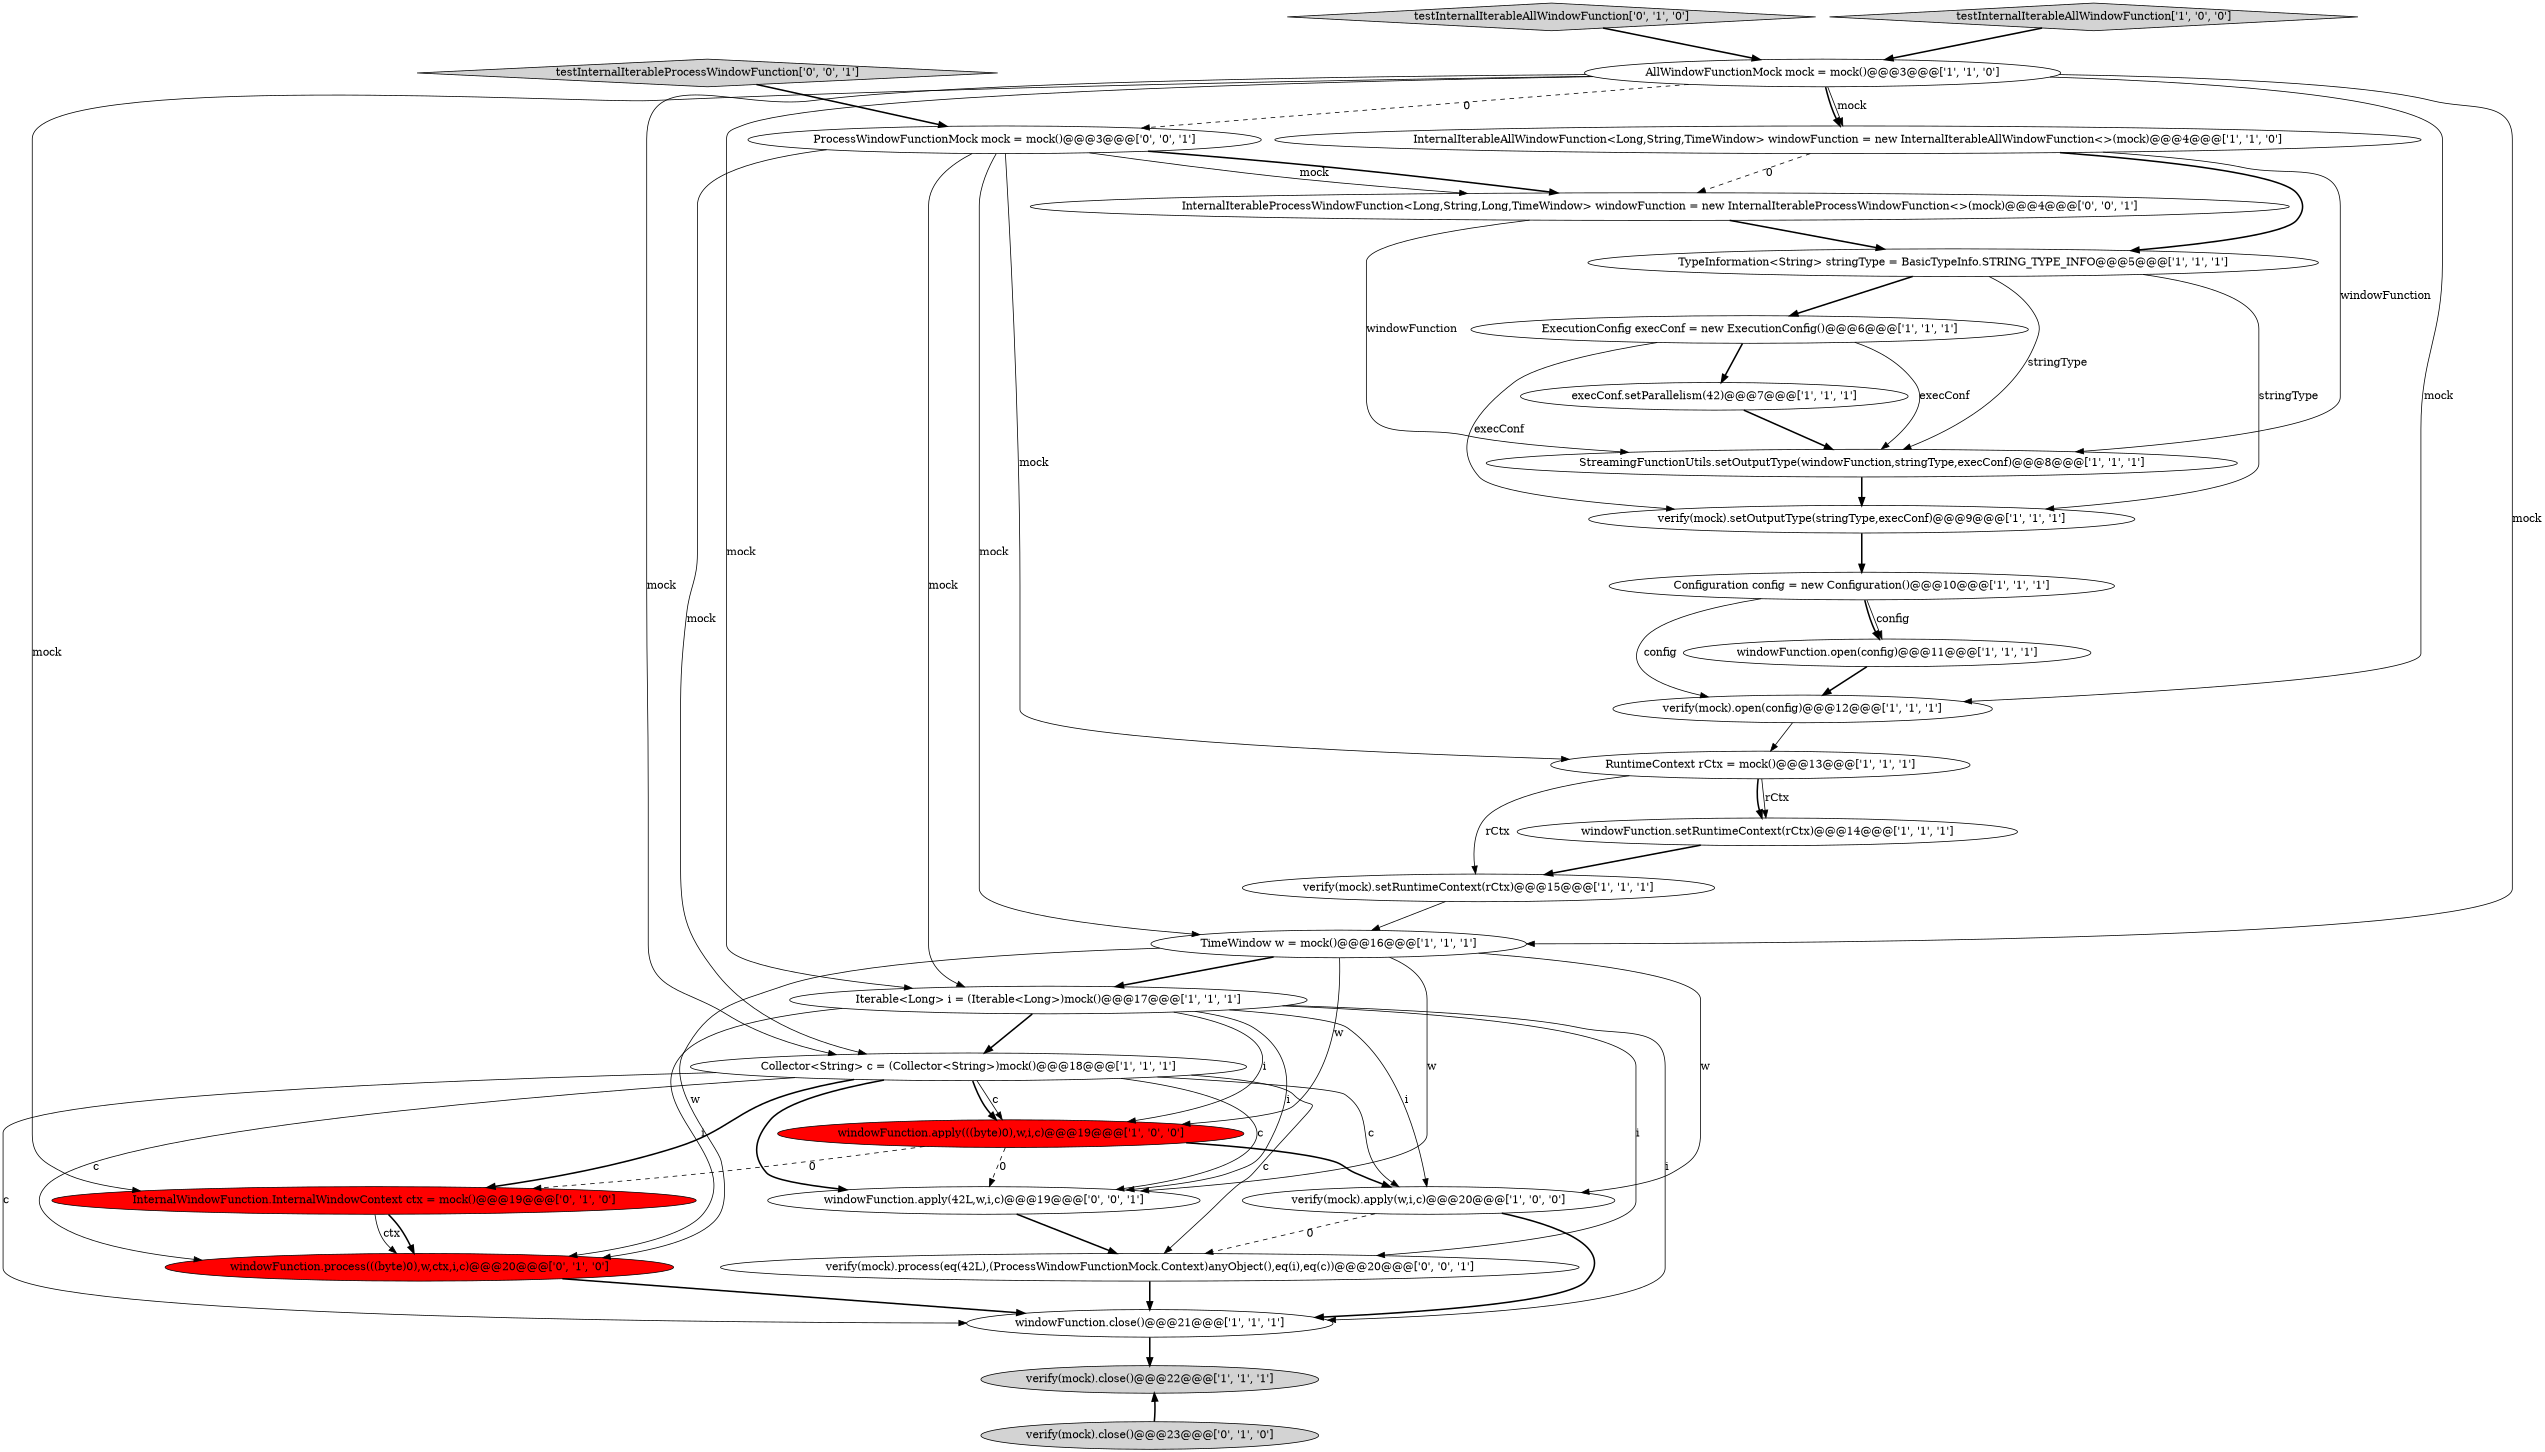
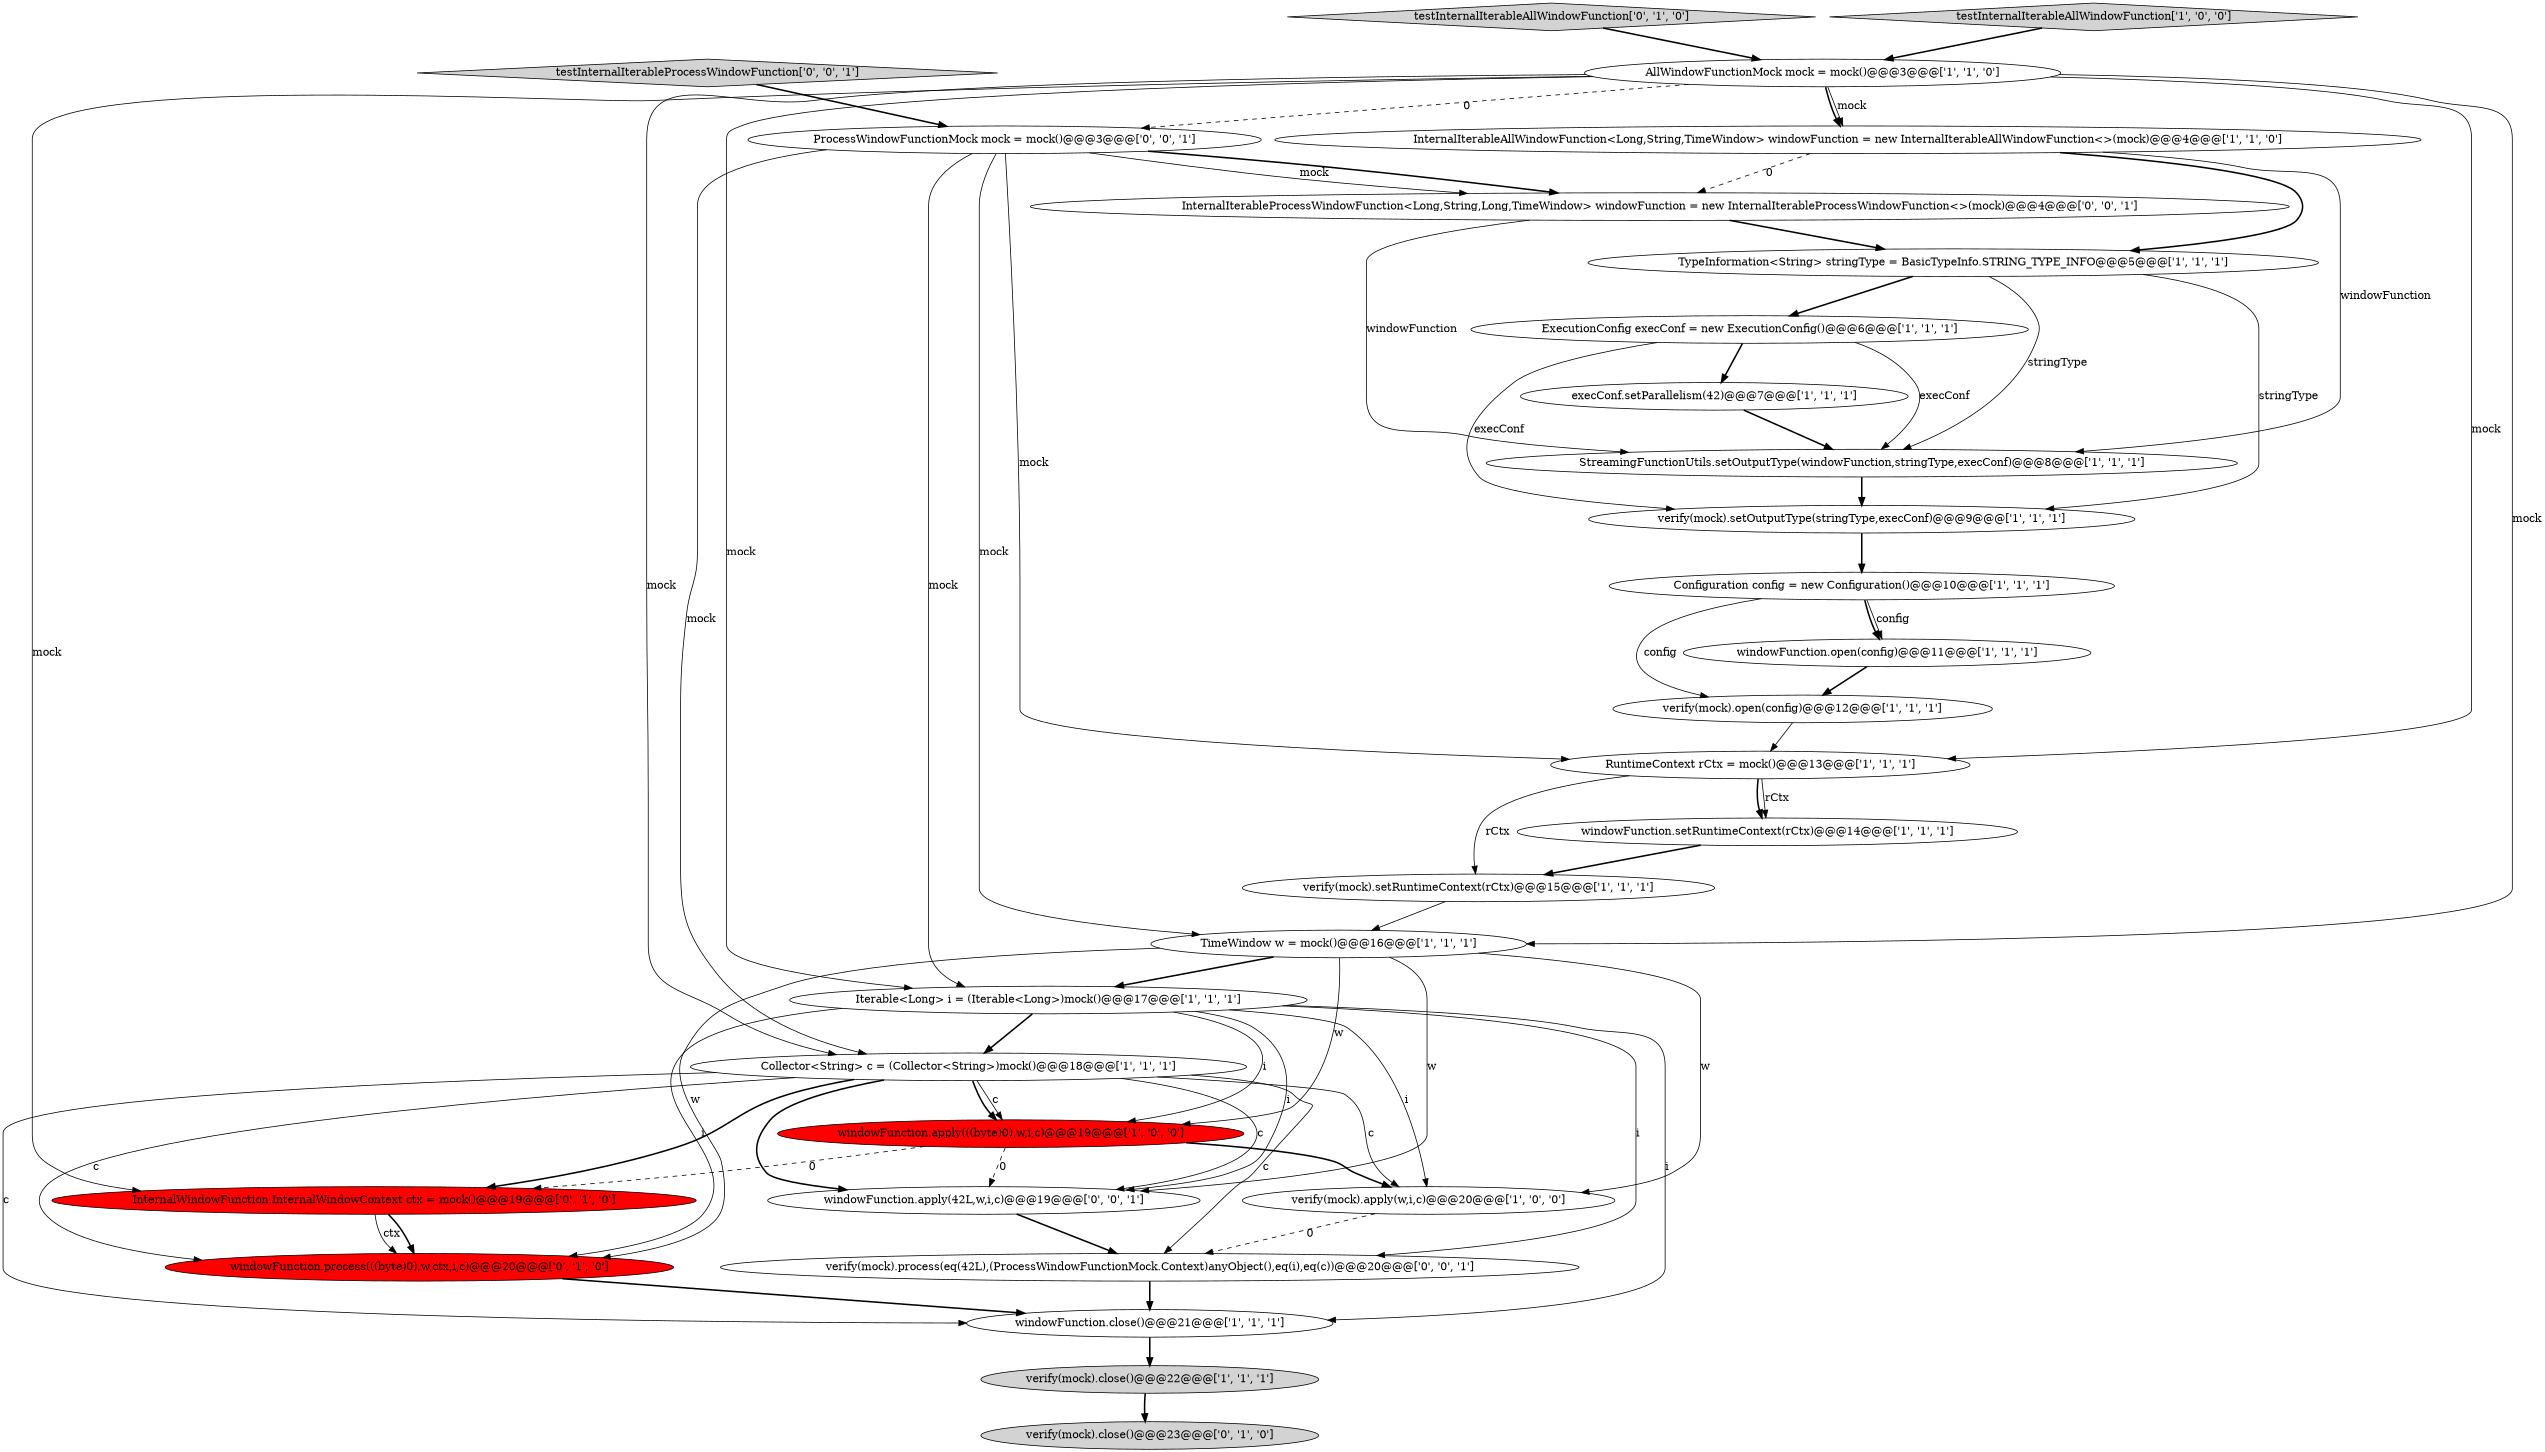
(2421, 420) -> (2472, 464)
(1521, 1300) -> none
(1155, 1411) -> (1145, 1404)
